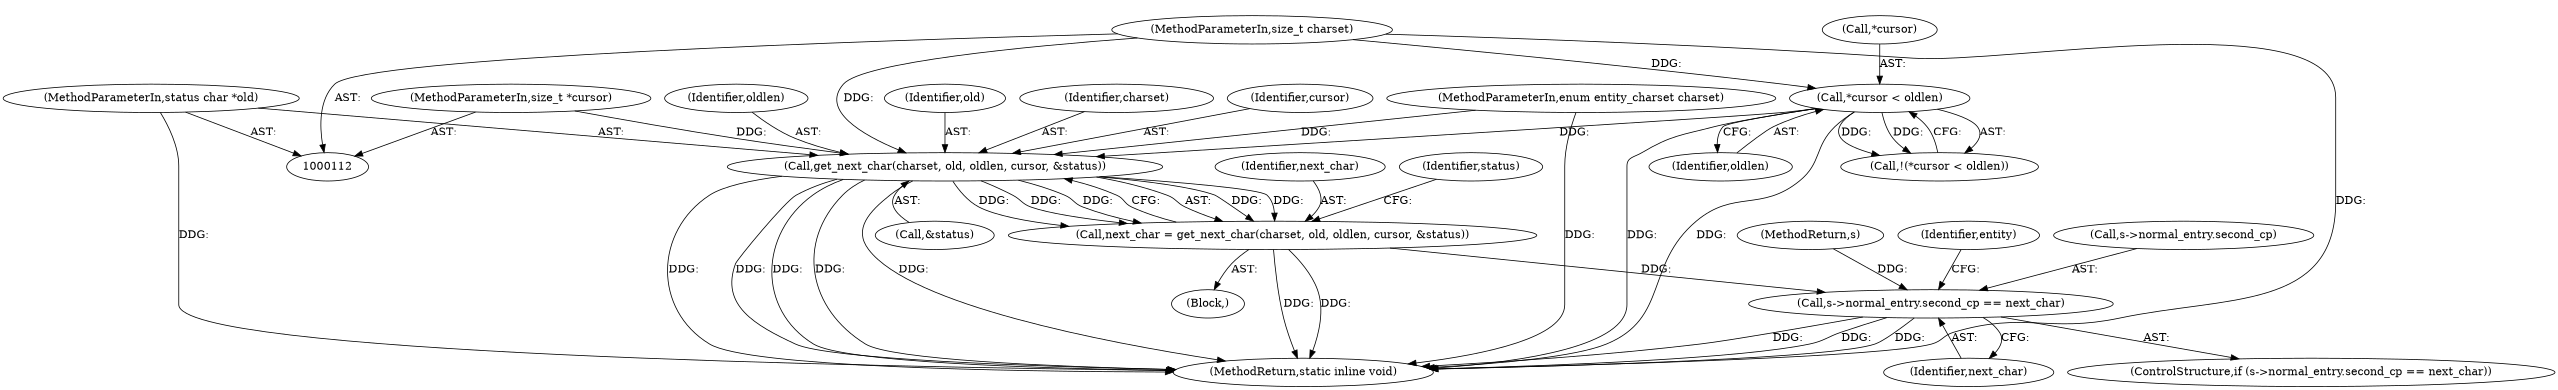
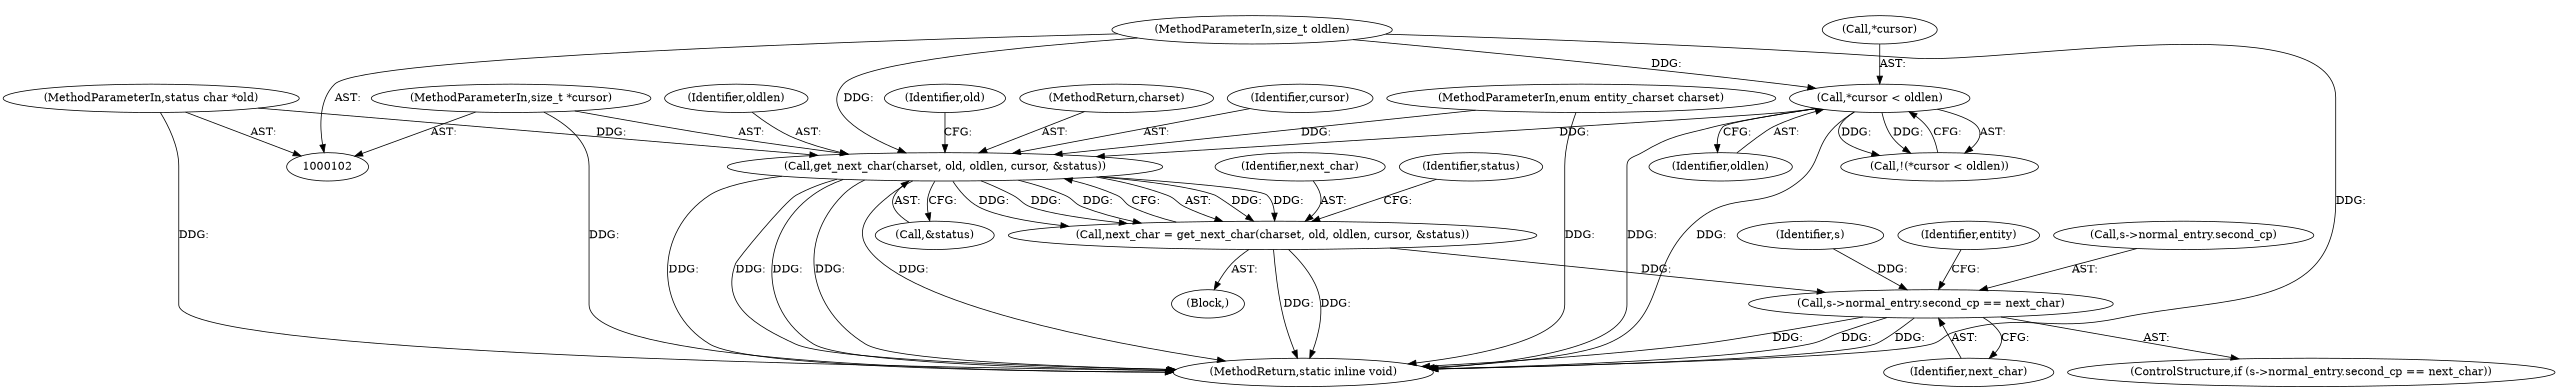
(1252, 30) -> (1252, 30)
(1117, 98) -> (1117, 98)
(613, 133) -> (613, 133)
(753, 133) -> (753, 133)
(960, 133) -> (960, 133)
(328, 167) -> (328, 167)
none -> (928, 196)
(1810, 235) -> (1810, 235)
none -> (705, 349)
